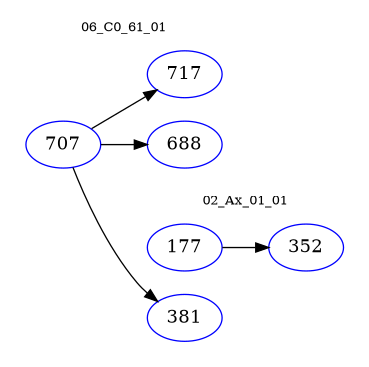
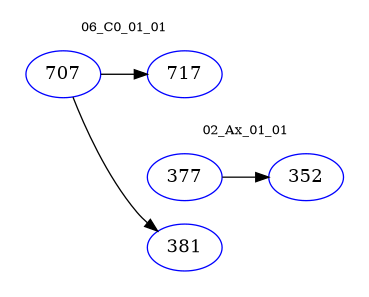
(124, 28) -> (124, 28)
(185, 145) -> none
(185, 248) -> (185, 177)
